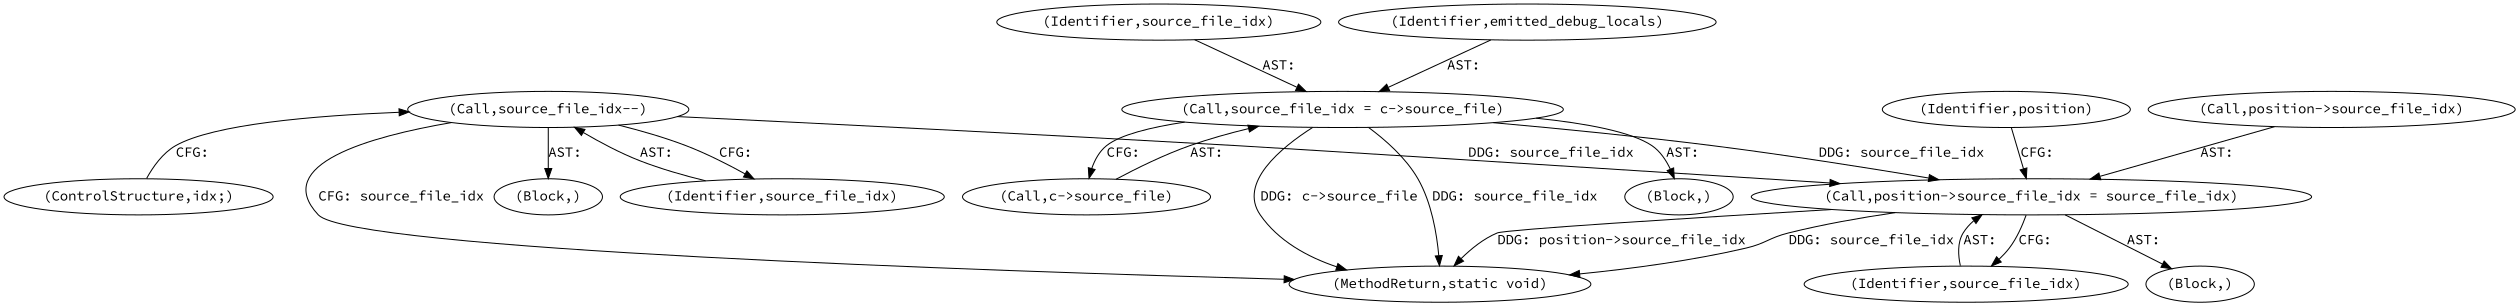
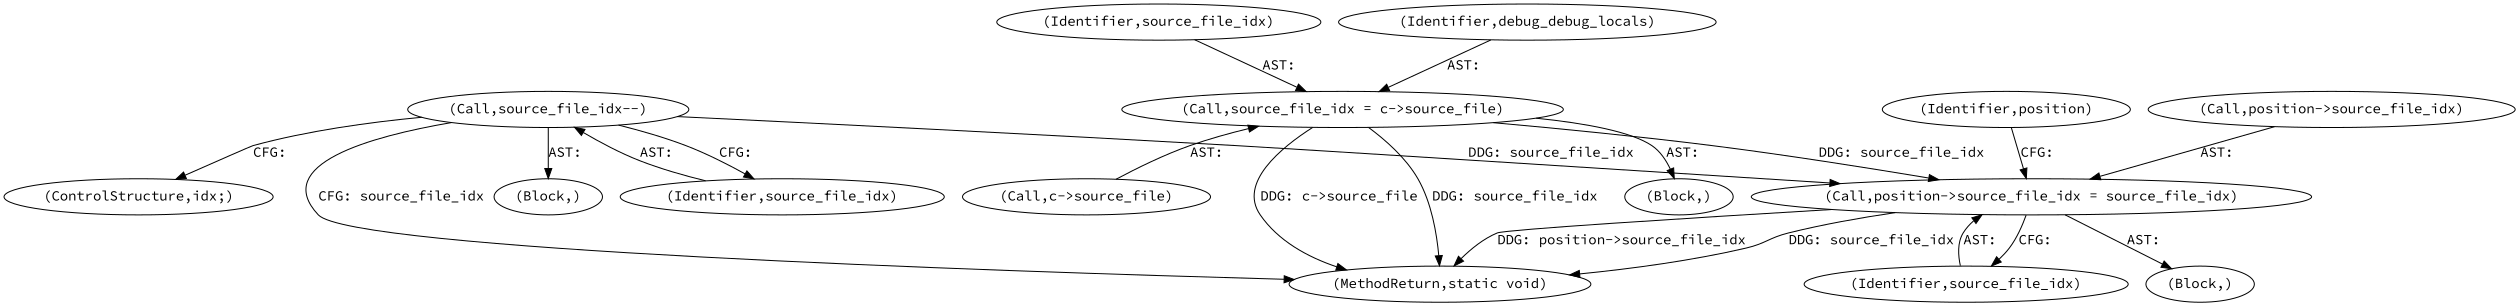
(1527, 22) -> (1527, 22)
(264, 123) -> (300, 135)
(1134, 133) -> none
